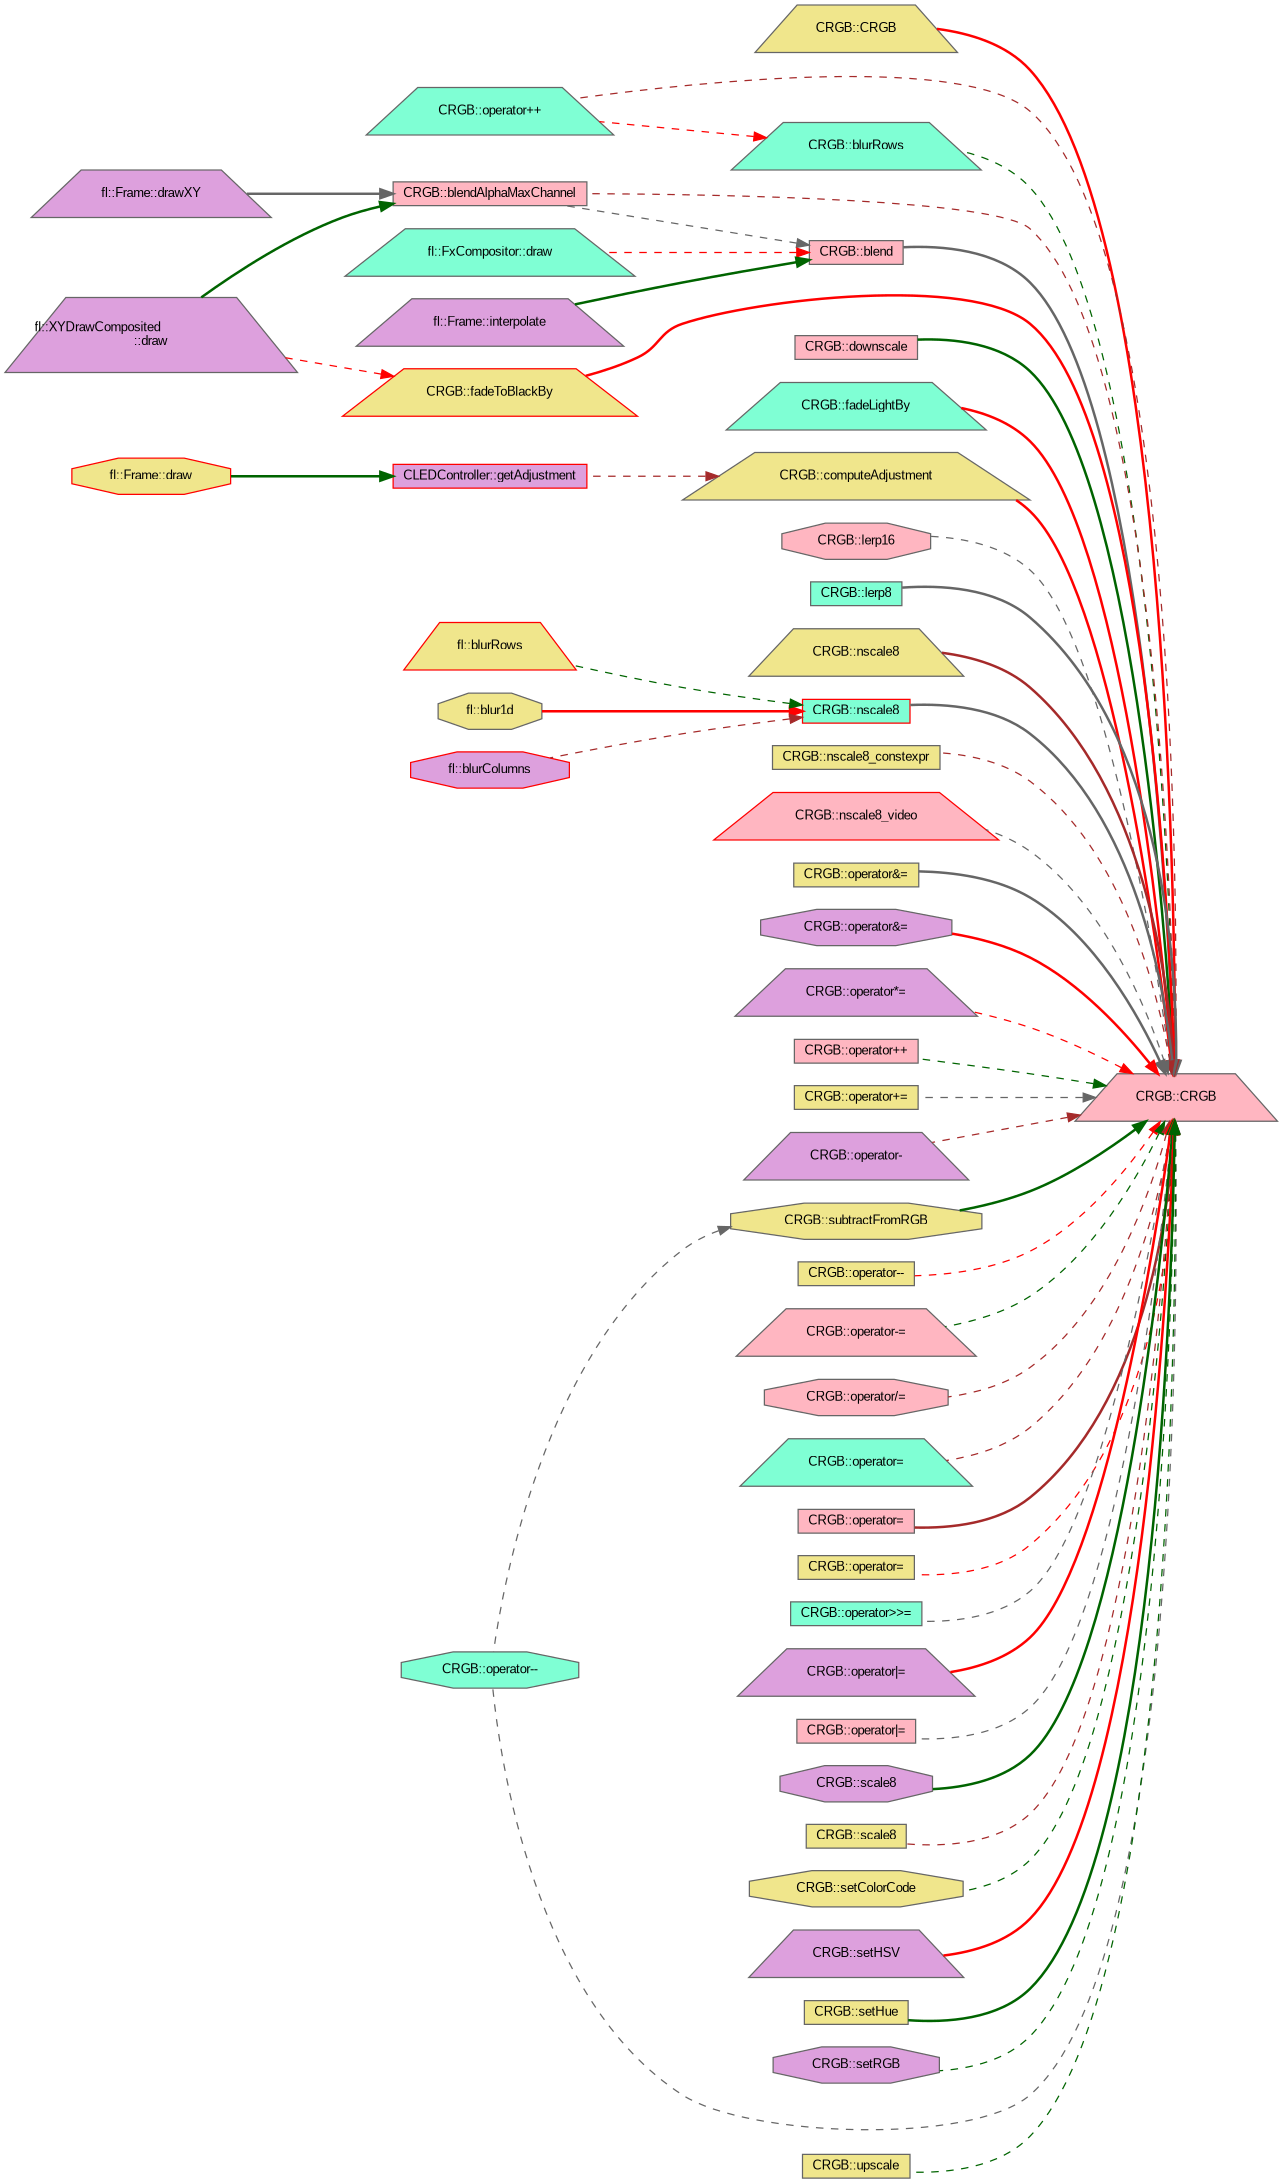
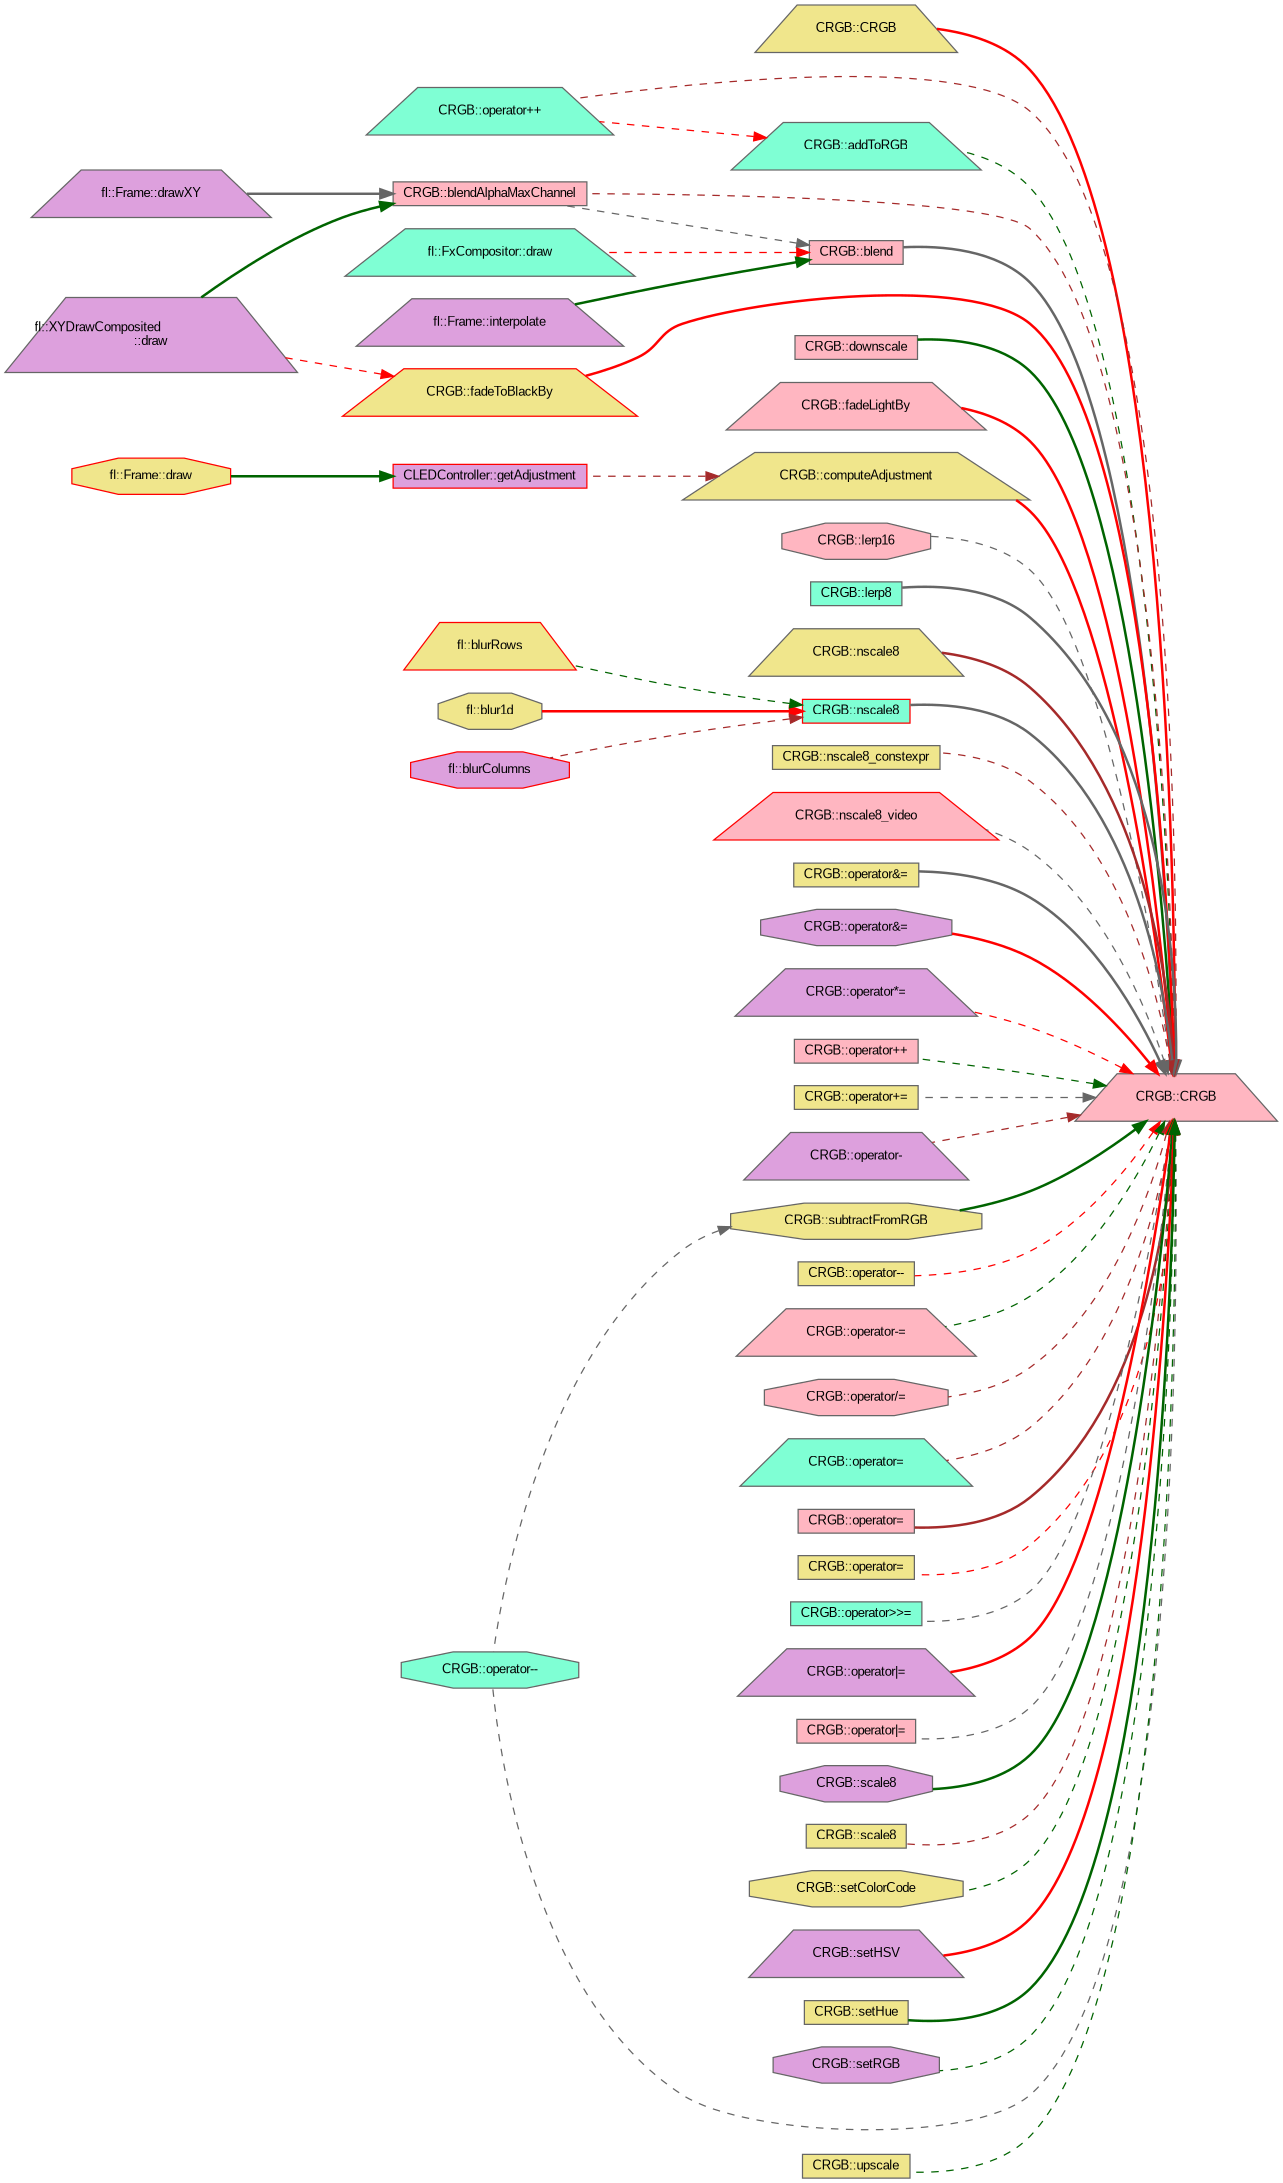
(856, 146) -> (856, 146)
(856, 406) -> (856, 406)
